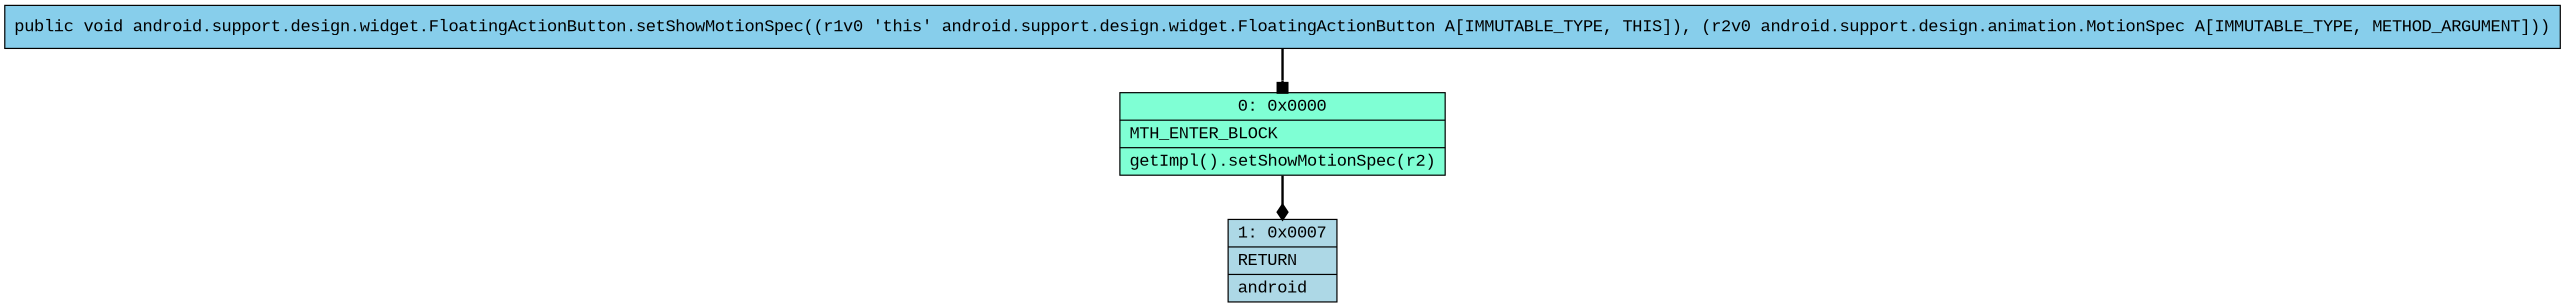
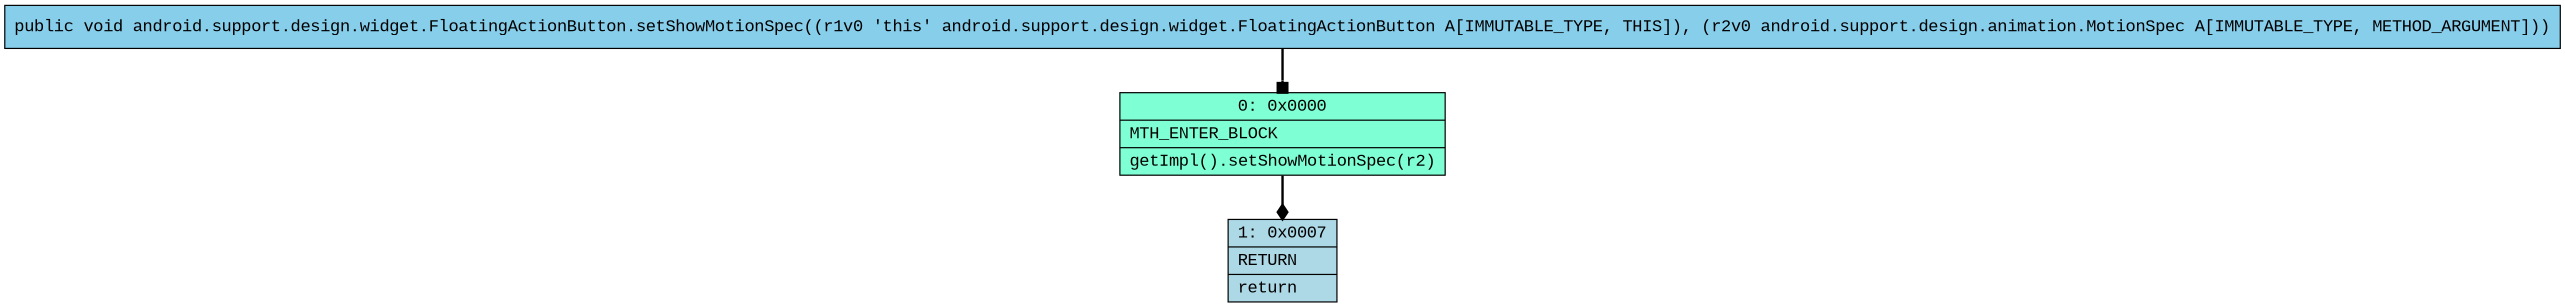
(1272, 288) -> (1268, 288)
